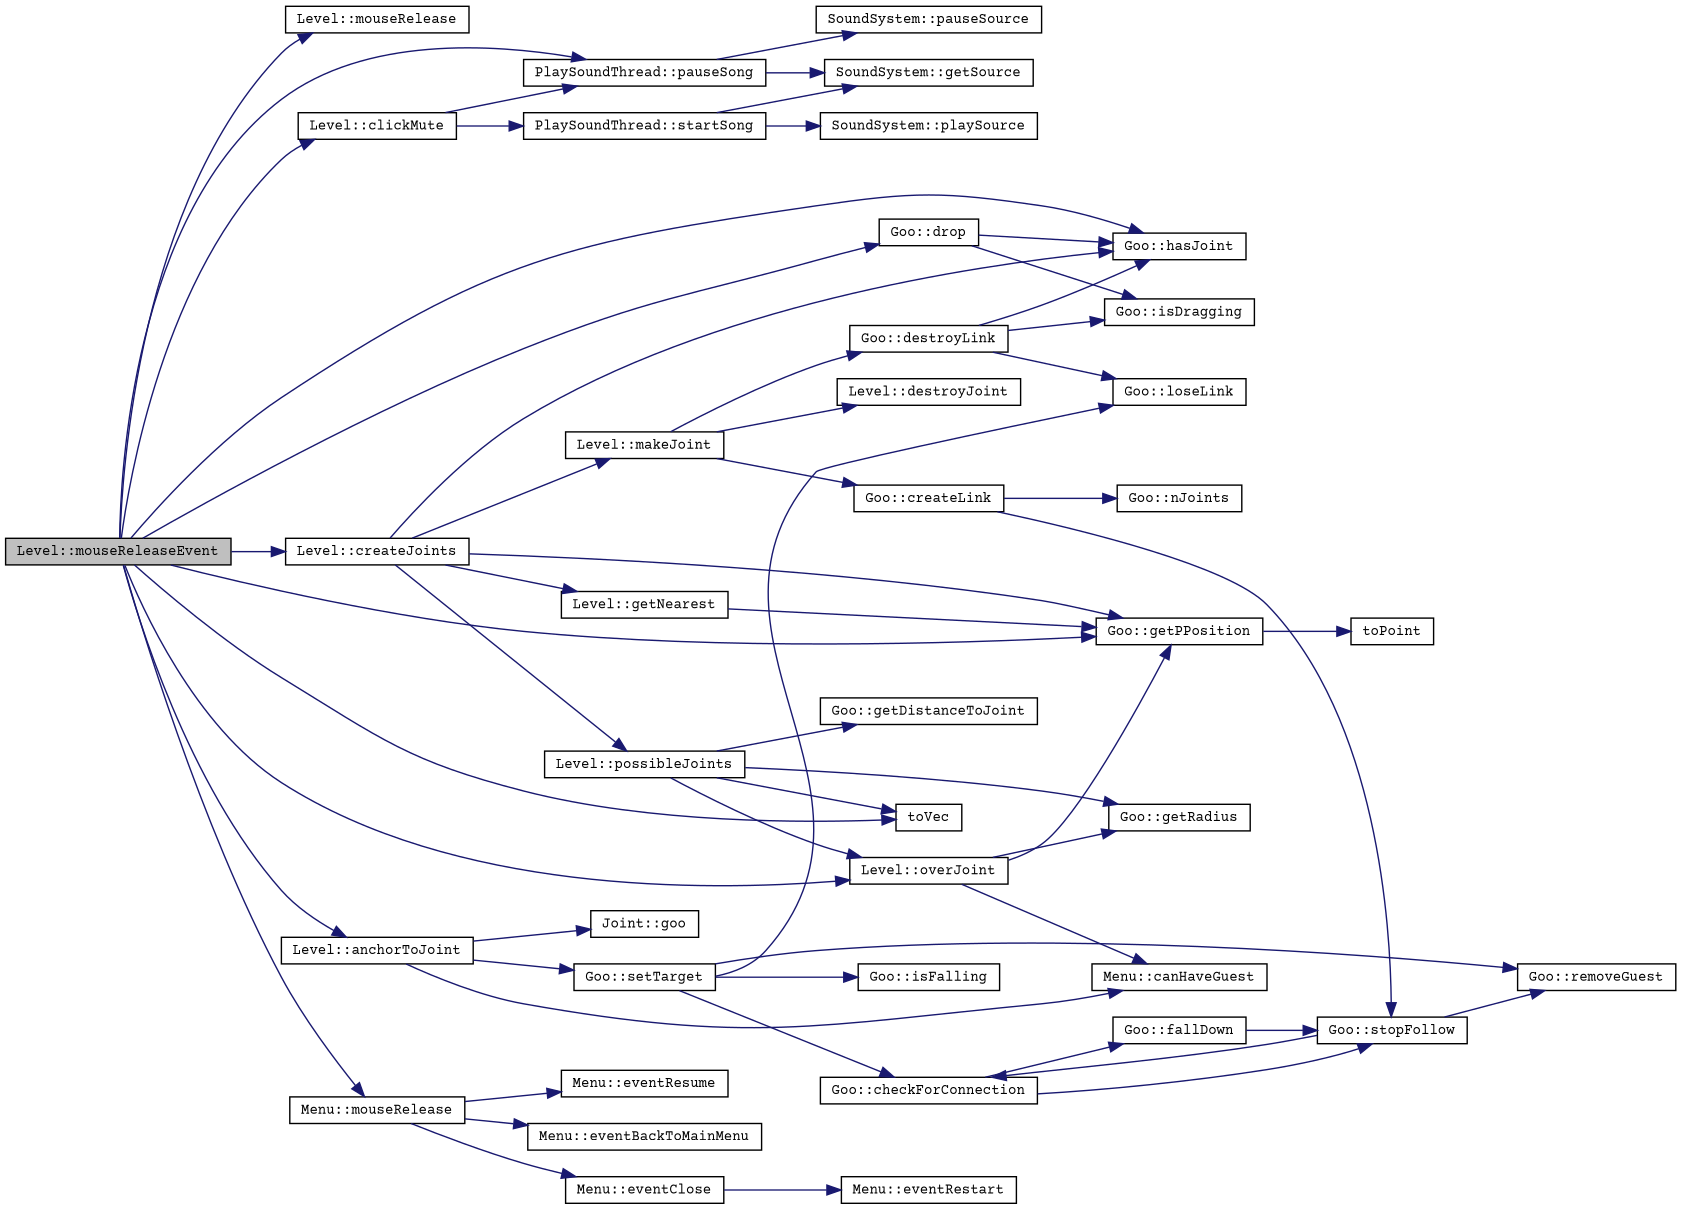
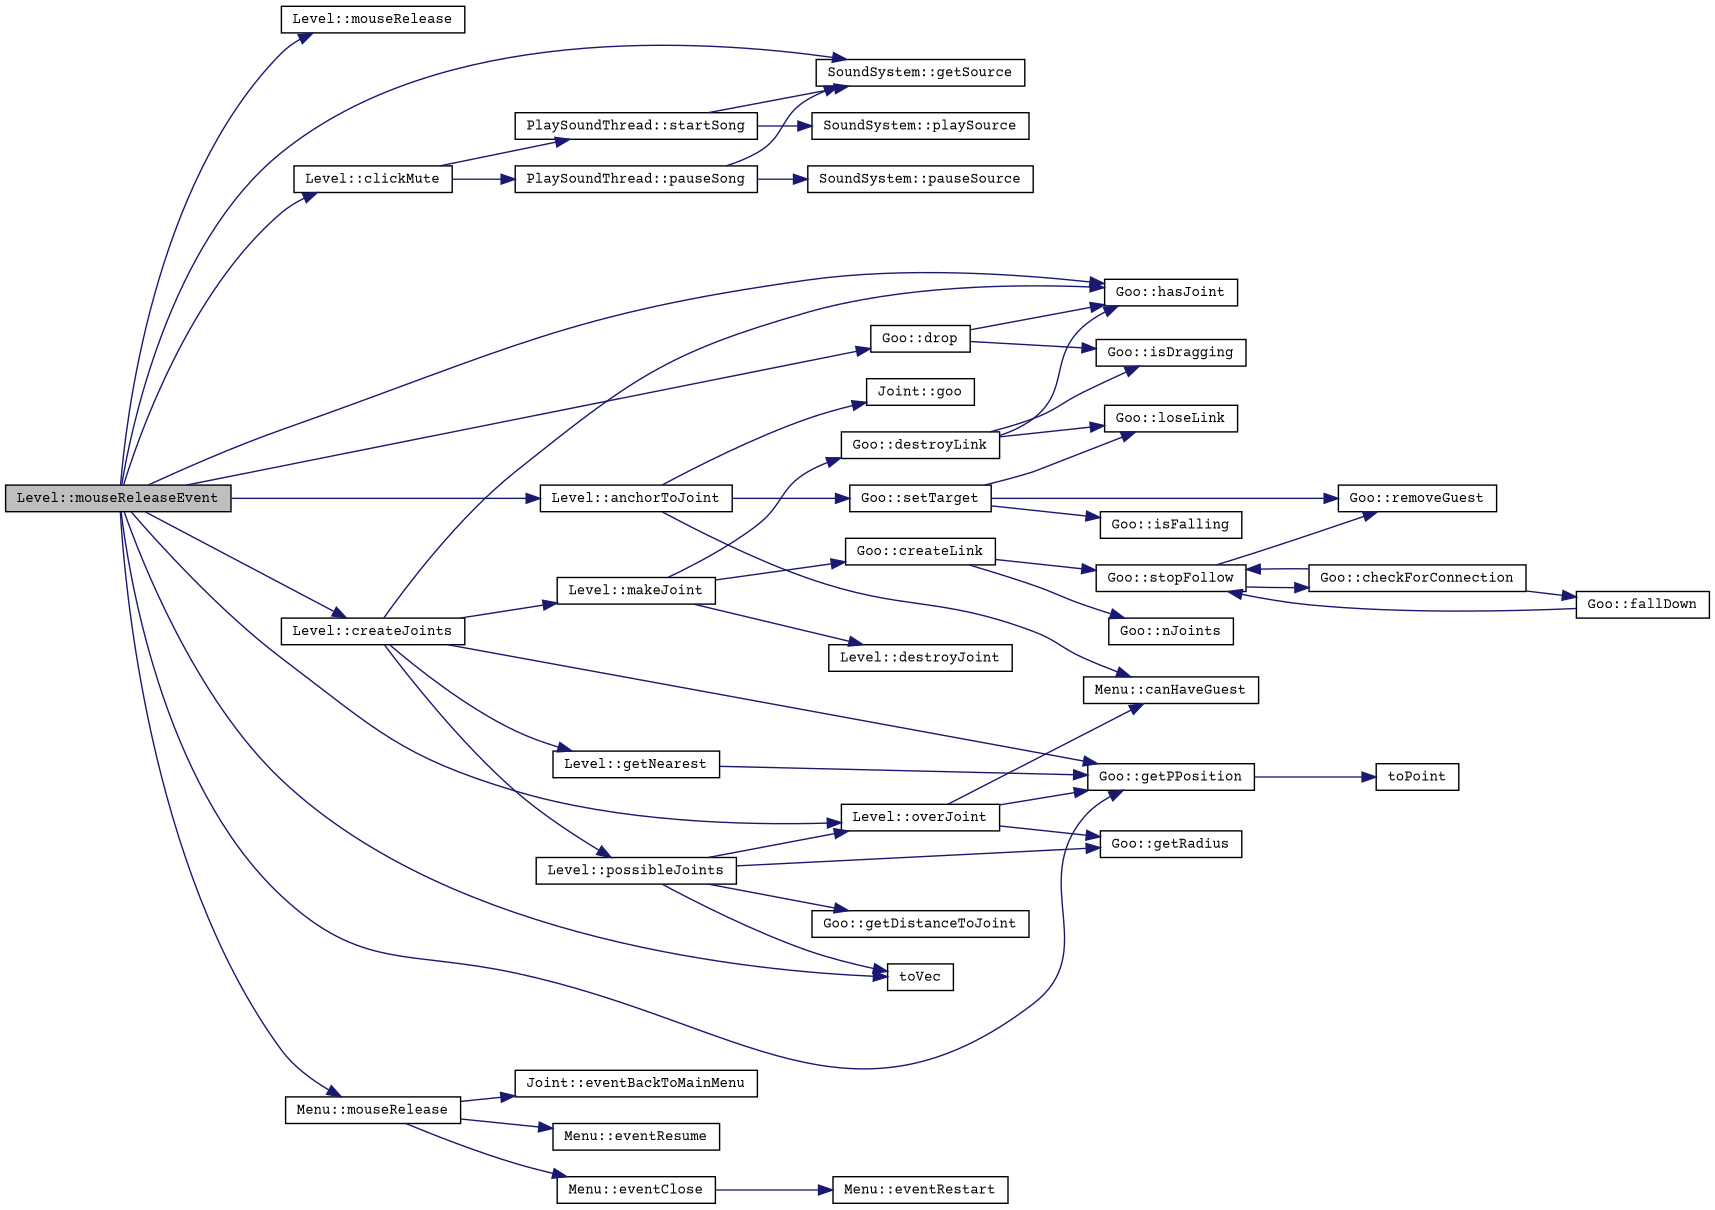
(220, 166) -> (366, 102)
(790, 1035) -> none
(645, 1137) -> (636, 1084)
